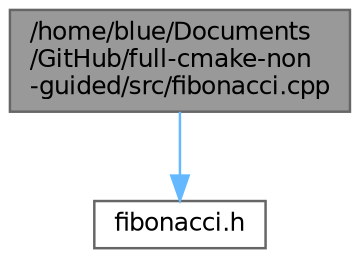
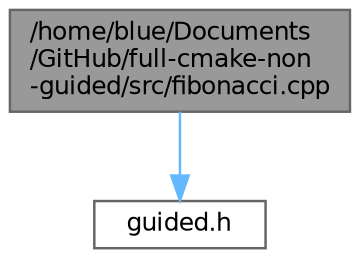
(180, 225) -> (180, 225)
